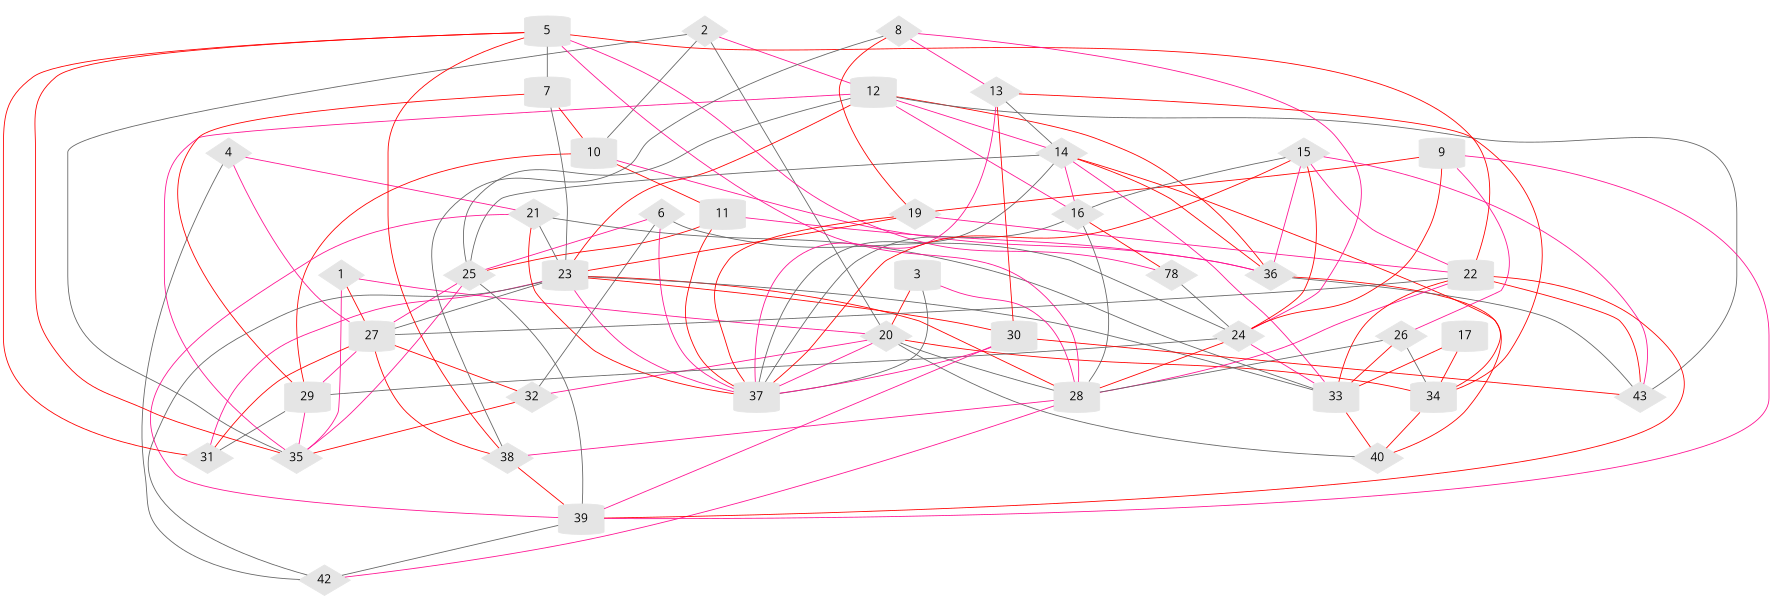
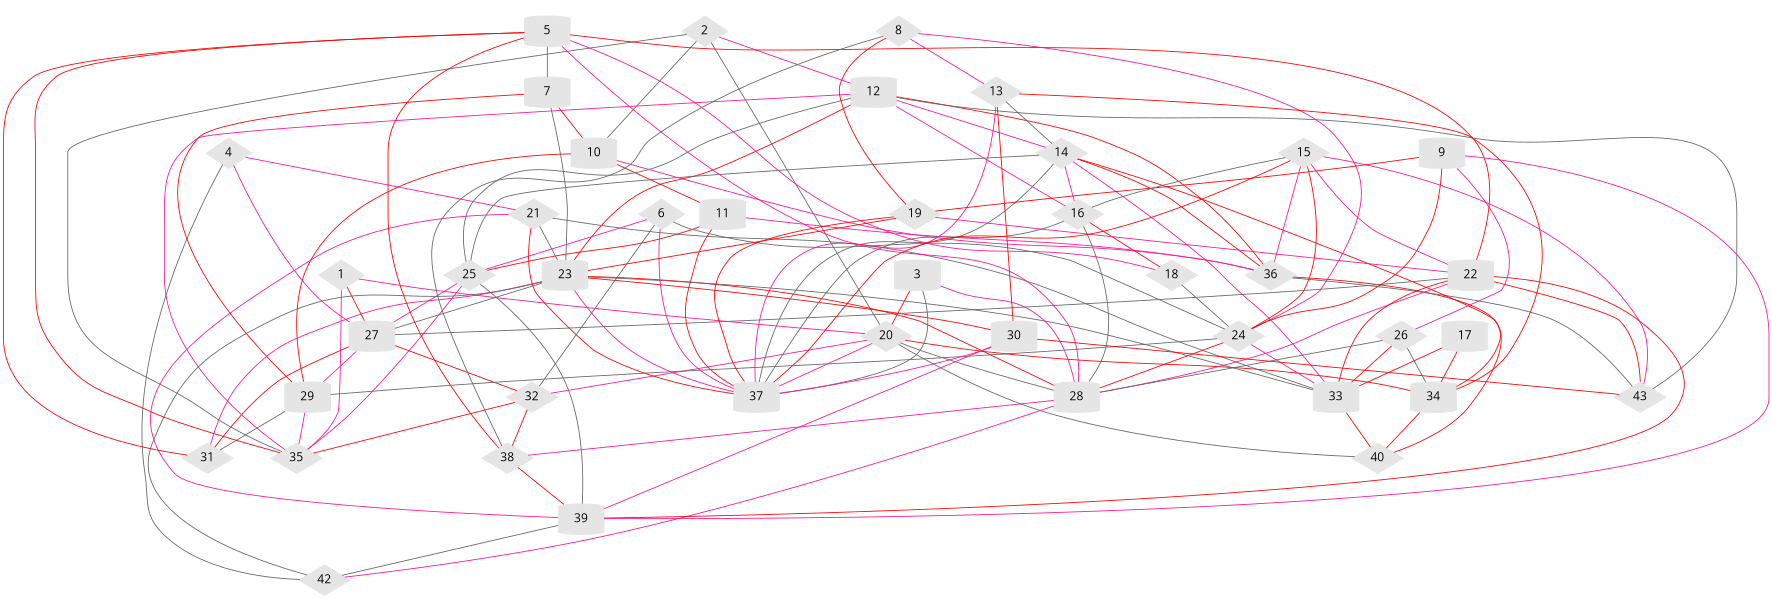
(1172, 275) -> (1172, 275)
(416, 420) -> (520, 428)
